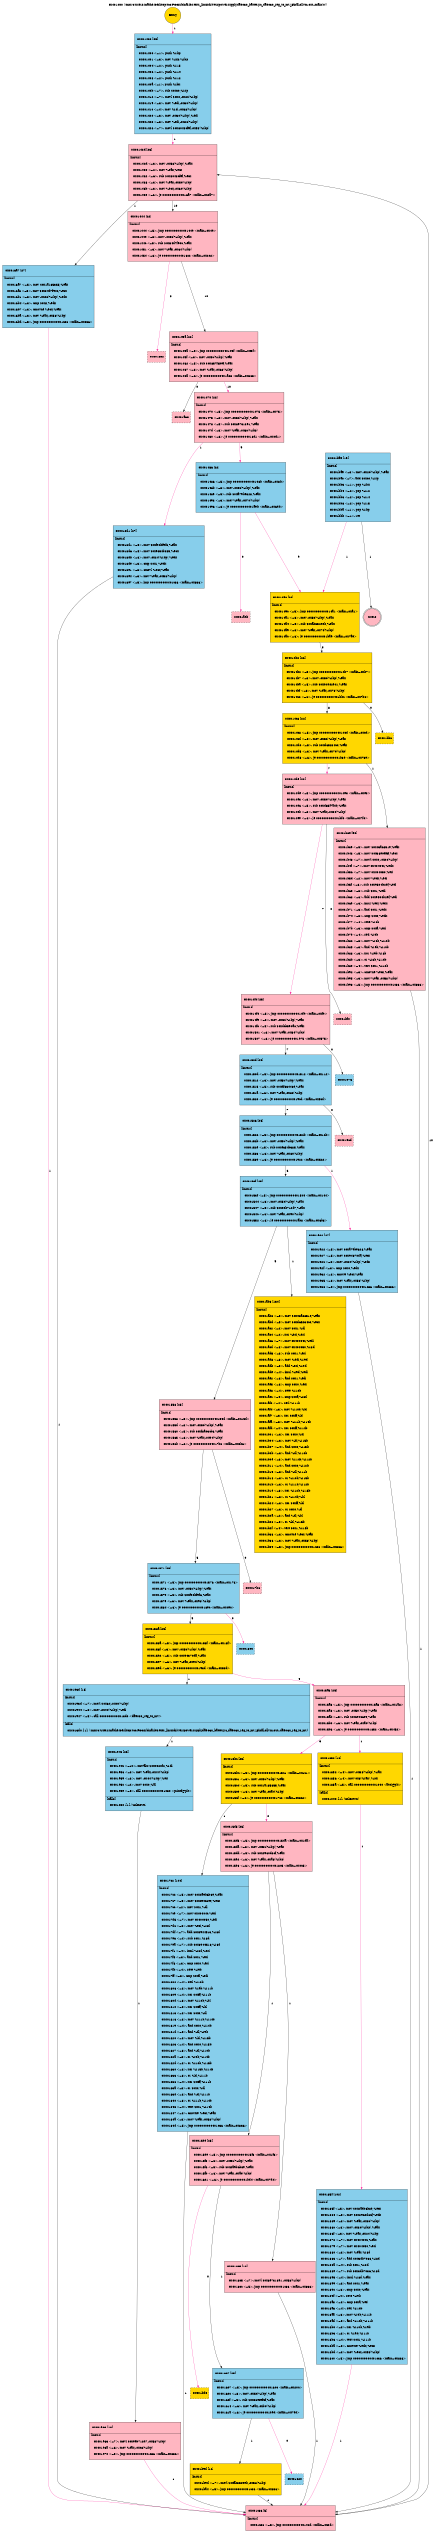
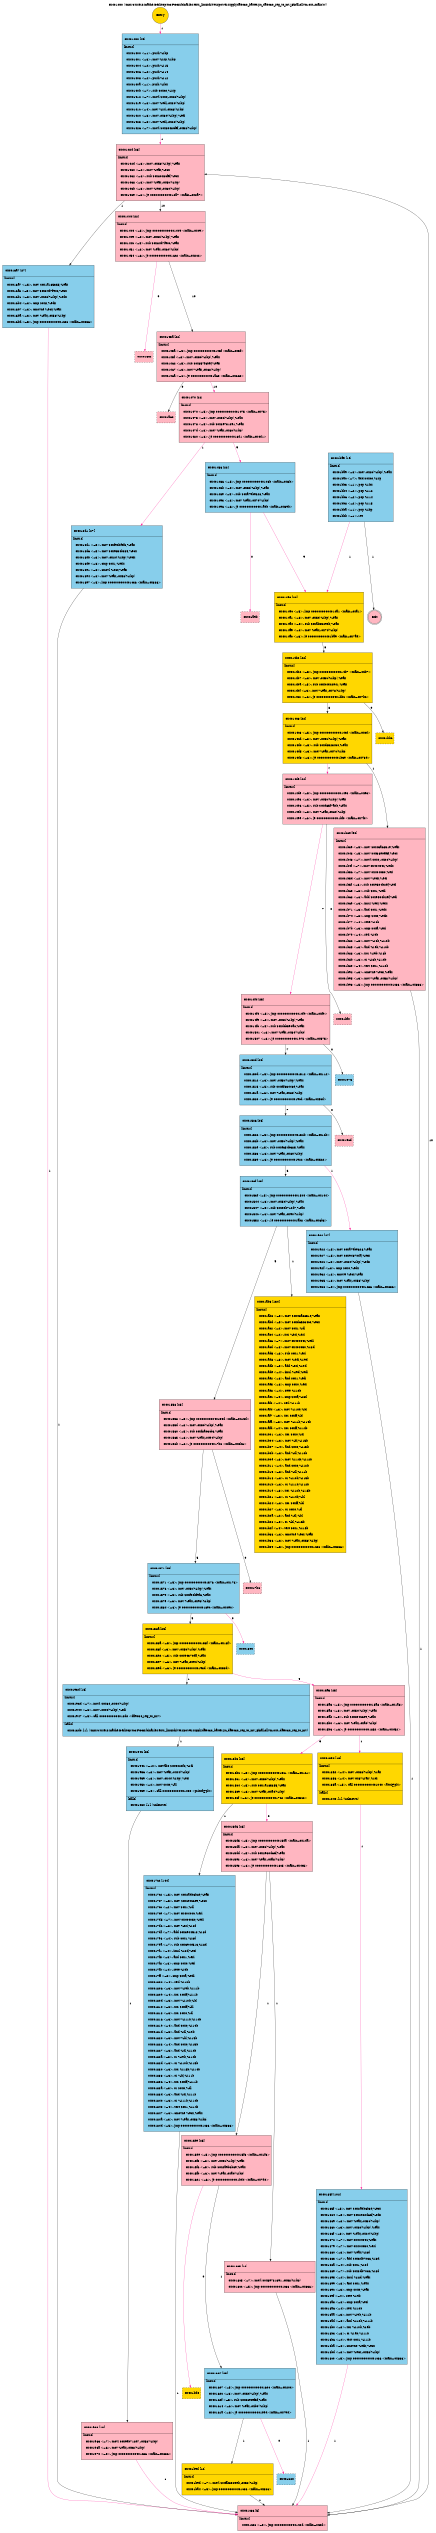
(372, 617) -> (375, 617)
